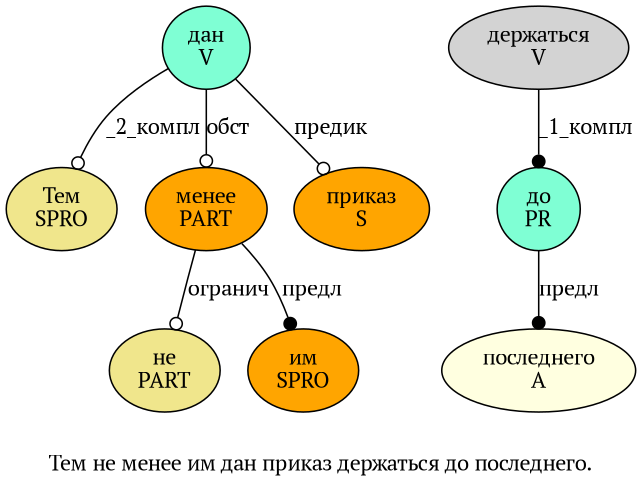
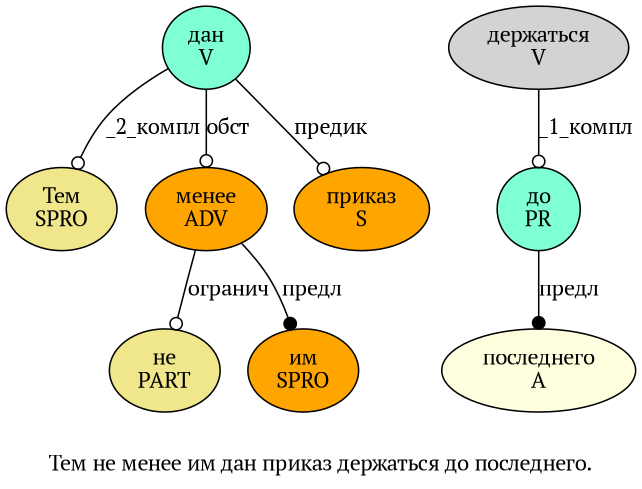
(539, 122) -> (539, 122)
(206, 209) -> (206, 209)
